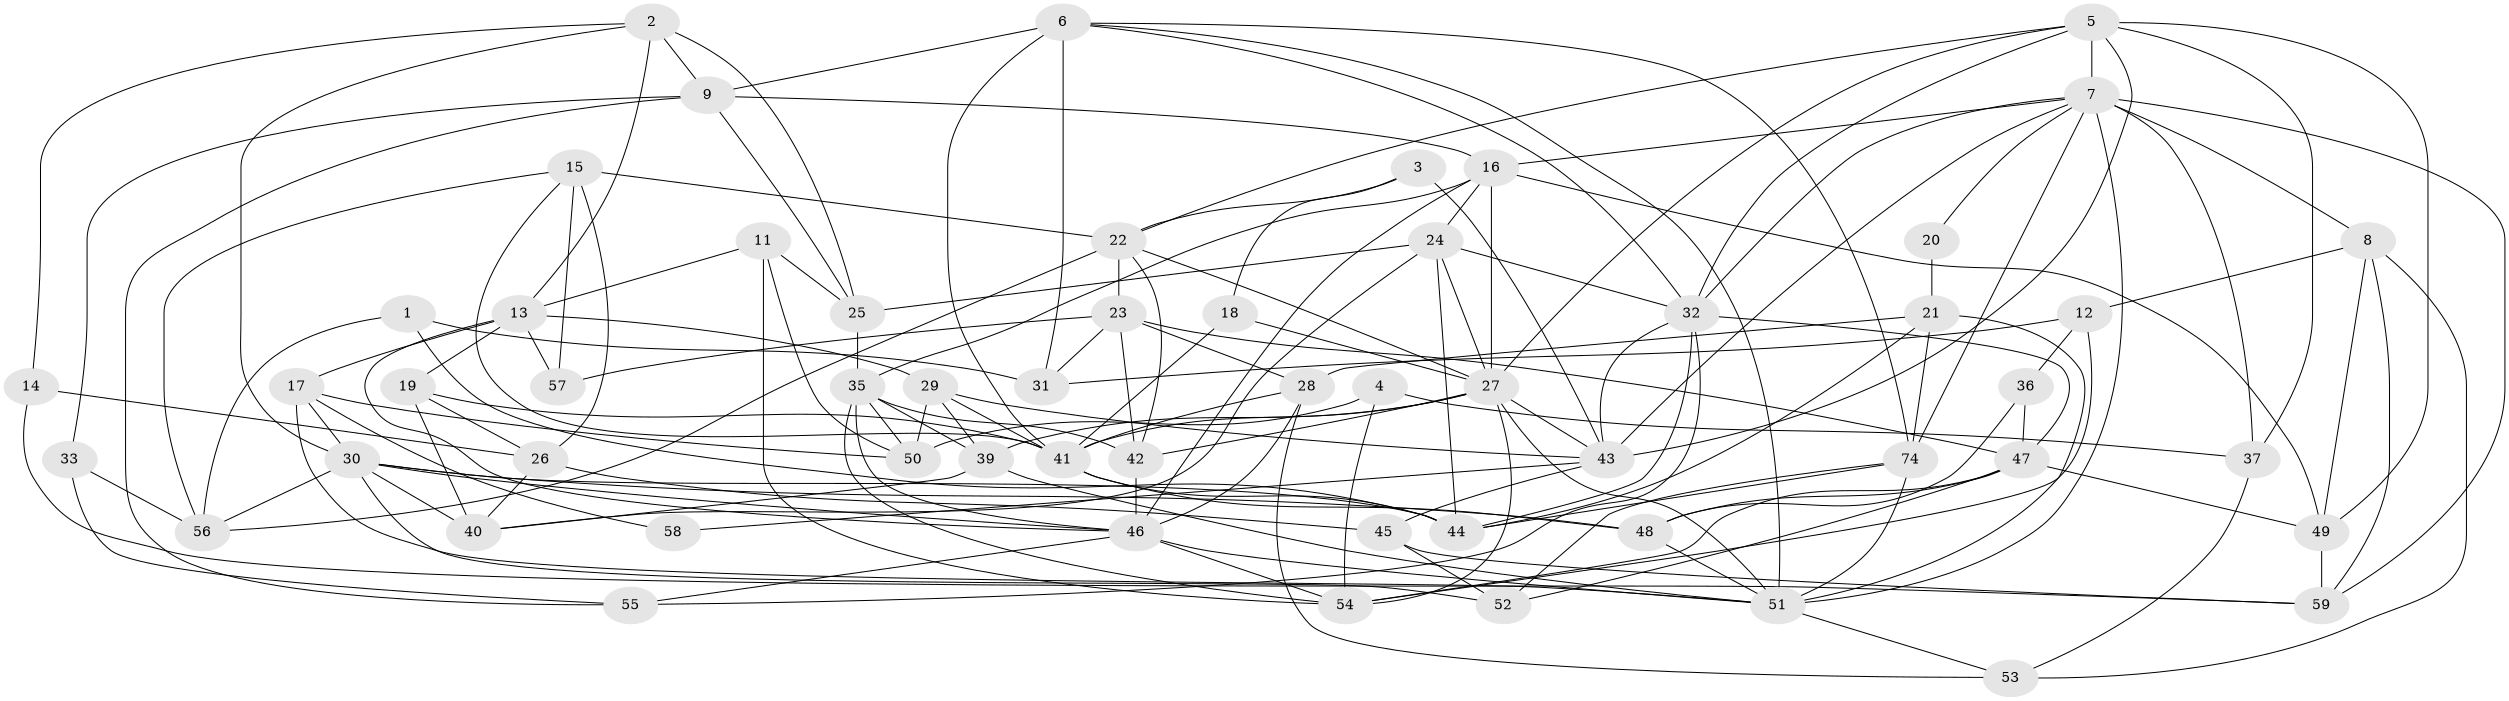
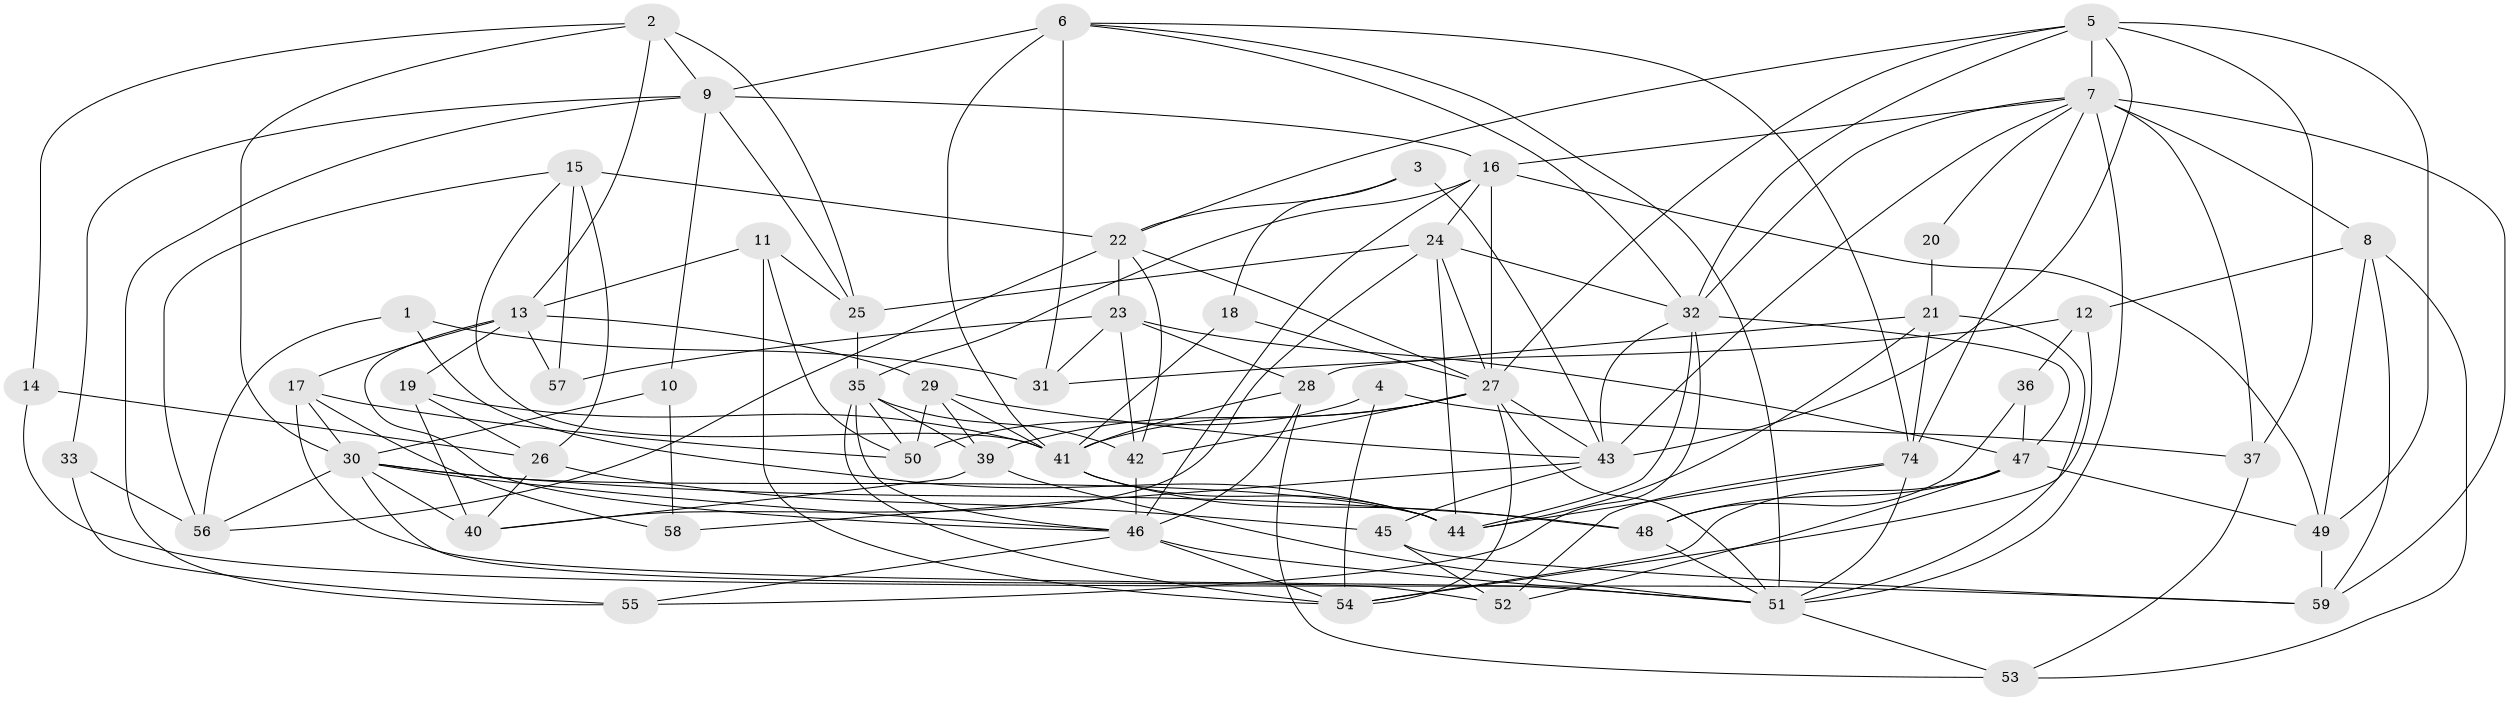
none -> (669, 387)
